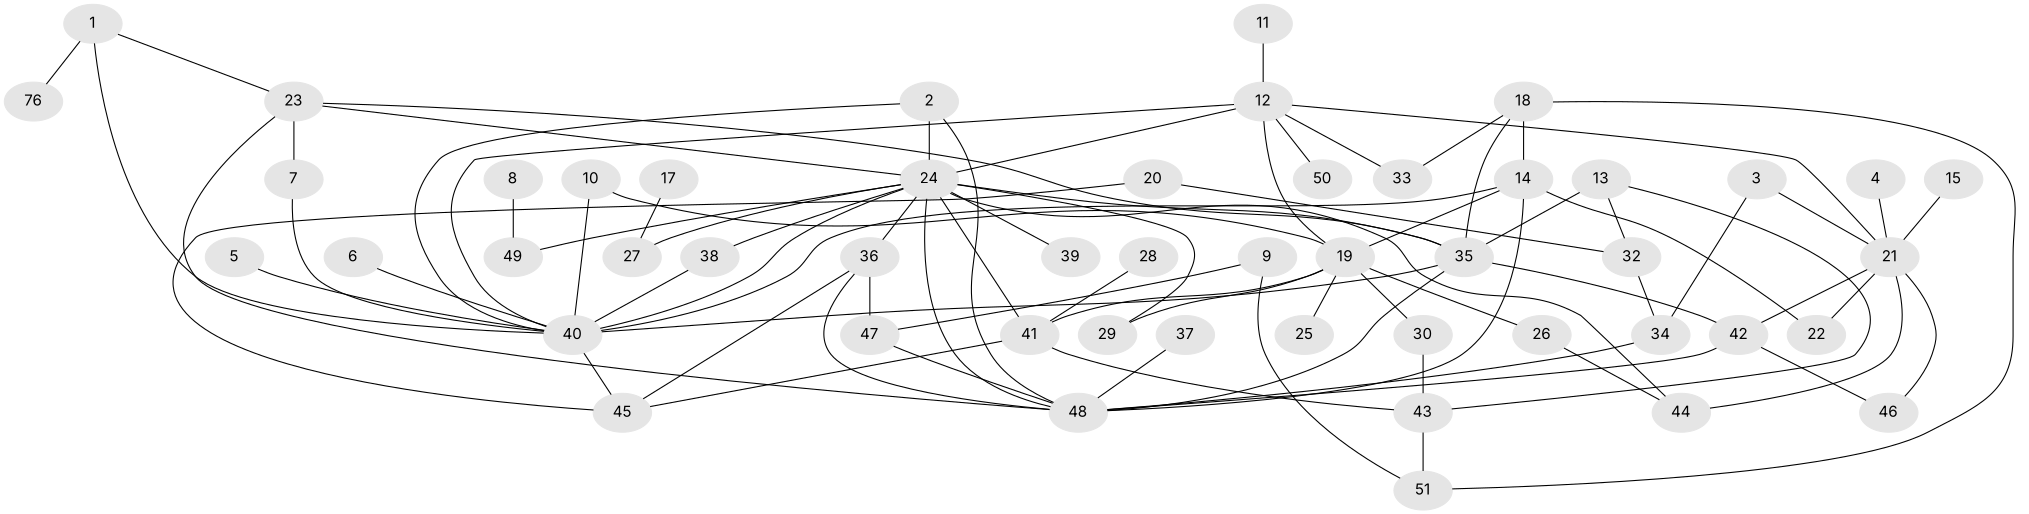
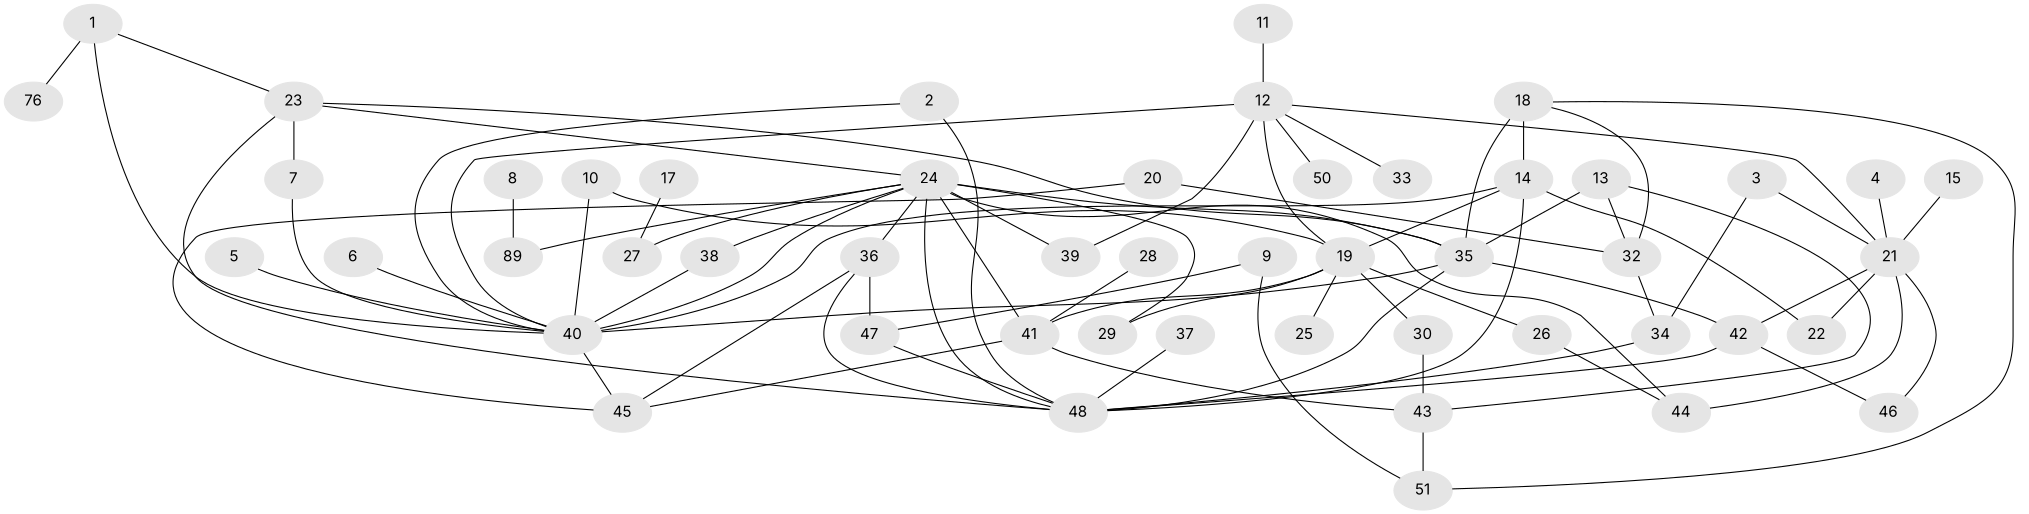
(1096, 140) -> (1193, 198)
(1463, 140) -> (1633, 150)
(929, 141) -> none
(513, 257) -> (513, 257)
